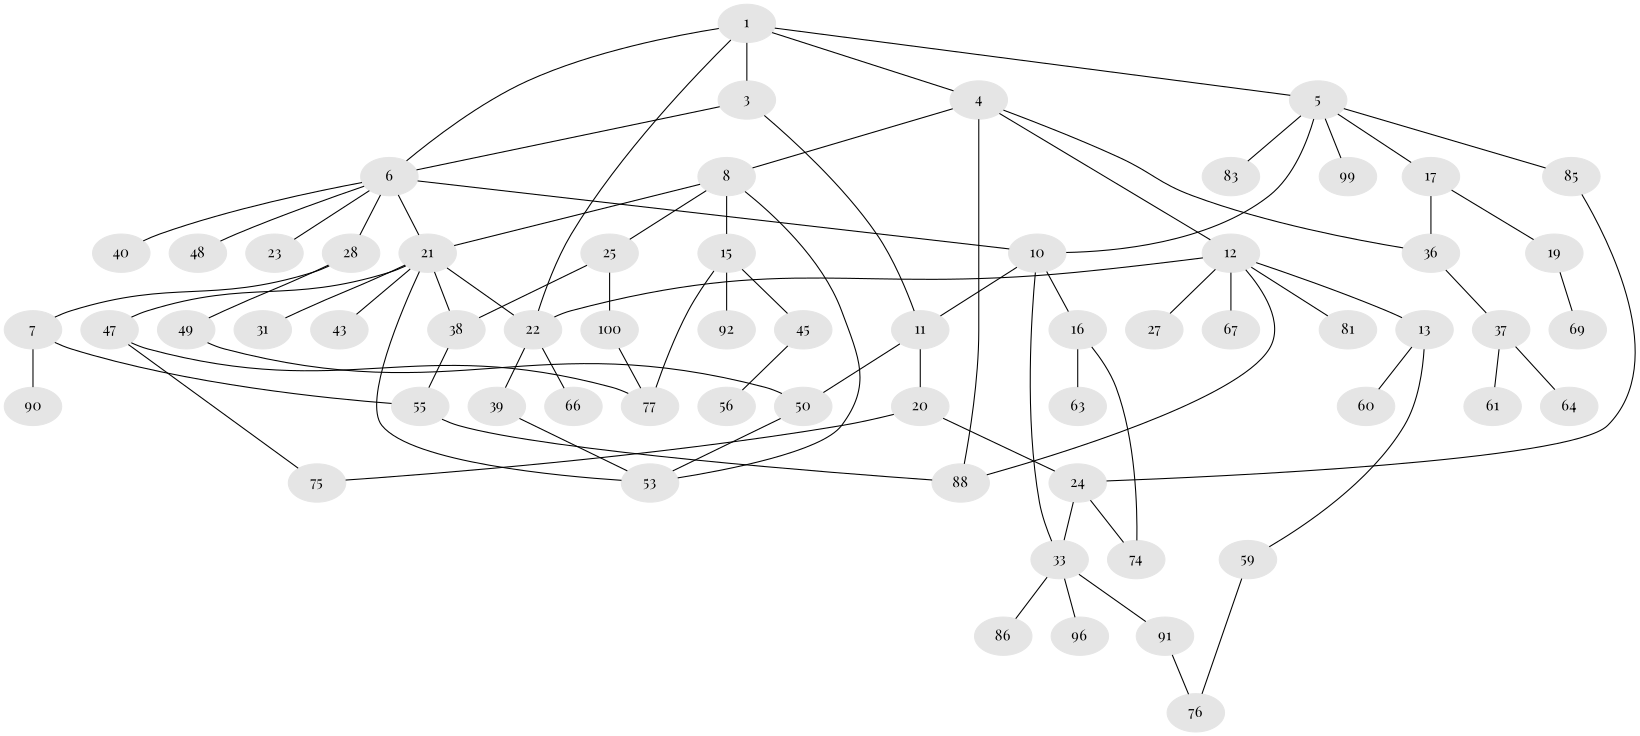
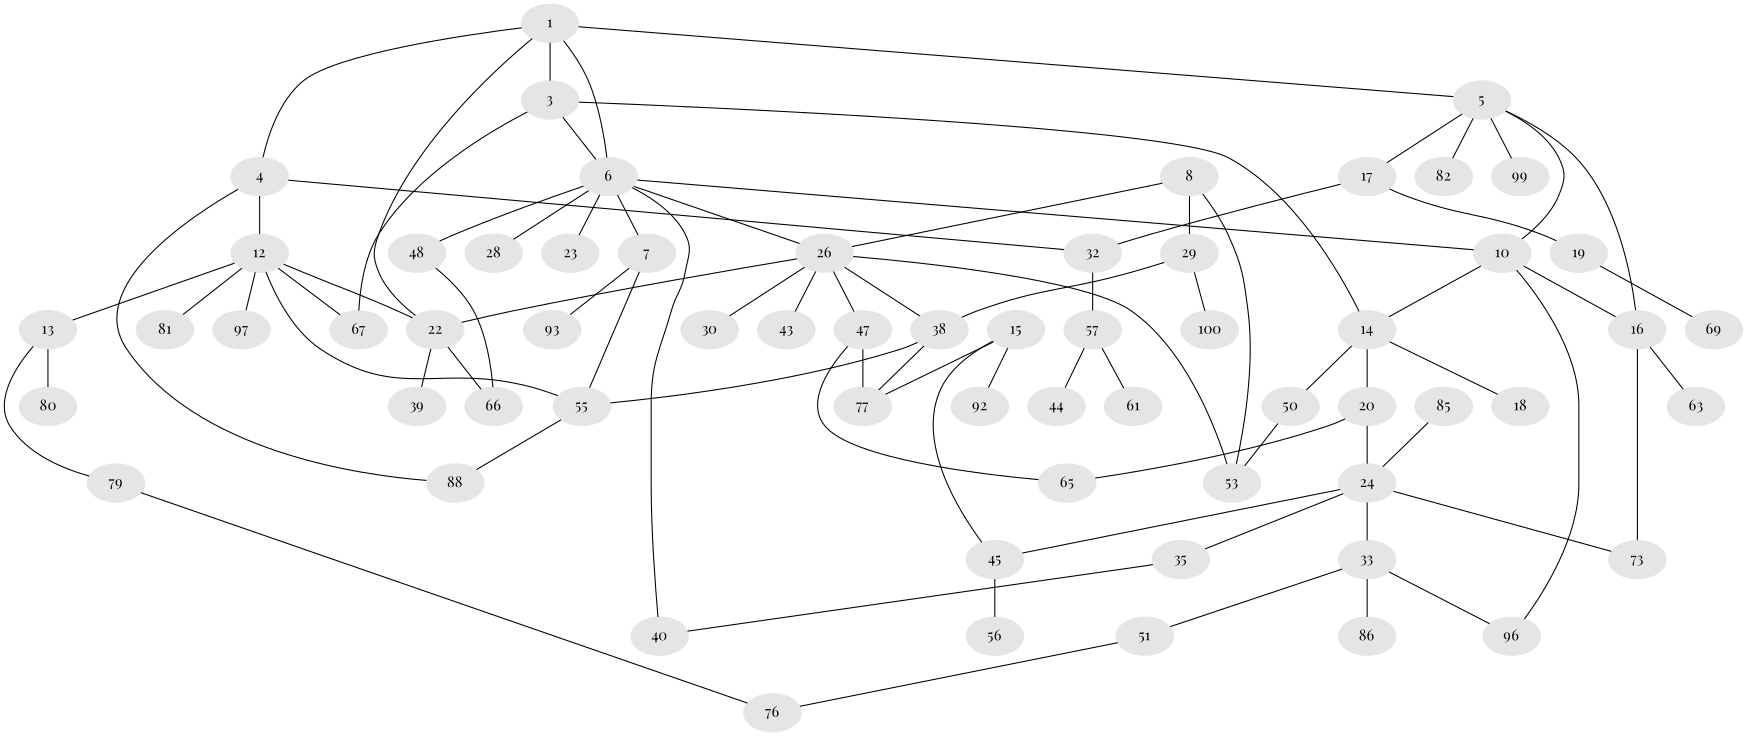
(853, 138) -> none
(1445, 138) -> (1600, 191)
(1231, 177) -> (1444, 177)
none -> (420, 185)
(727, 209) -> none
(428, 253) -> (825, 253)
(610, 253) -> (1190, 253)
(1431, 253) -> (1093, 253)
(192, 292) -> (629, 218)
none -> (481, 327)
(186, 330) -> none
(263, 330) -> (710, 330)
(920, 330) -> (1367, 330)
(1154, 330) -> (242, 330)
(1501, 330) -> (1093, 330)
(632, 372) -> (901, 368)
(33, 406) -> (552, 330)
(1366, 406) -> (48, 406)
none -> (1520, 406)
(1569, 406) -> (1056, 406)
(1031, 408) -> (1579, 443)
(1176, 410) -> (390, 377)
(557, 437) -> none
(317, 483) -> (1067, 483)
none -> (1181, 521)
(1136, 560) -> (1637, 560)
none -> (1181, 560)
(1248, 560) -> (116, 483)
(1165, 636) -> (1145, 636)
